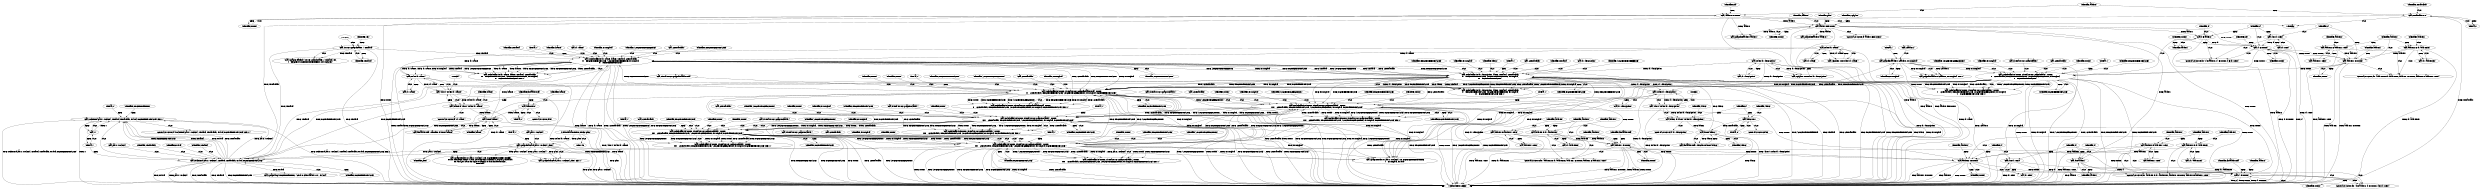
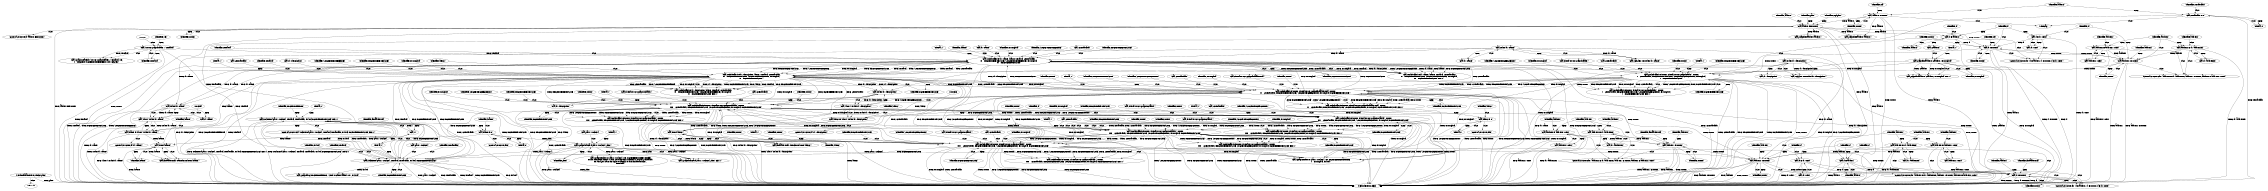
(565, 141) -> (534, 139)
